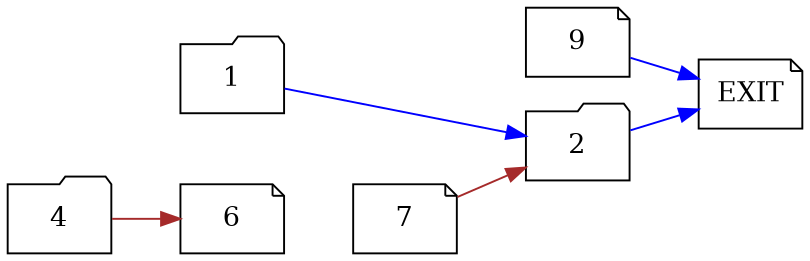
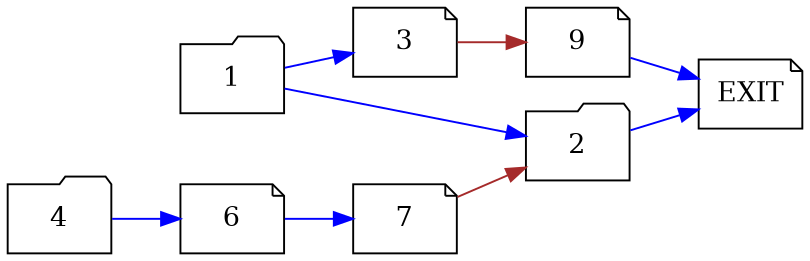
none -> (405, 42)
(136, 219) -> (136, 219)
none -> (309, 219)
